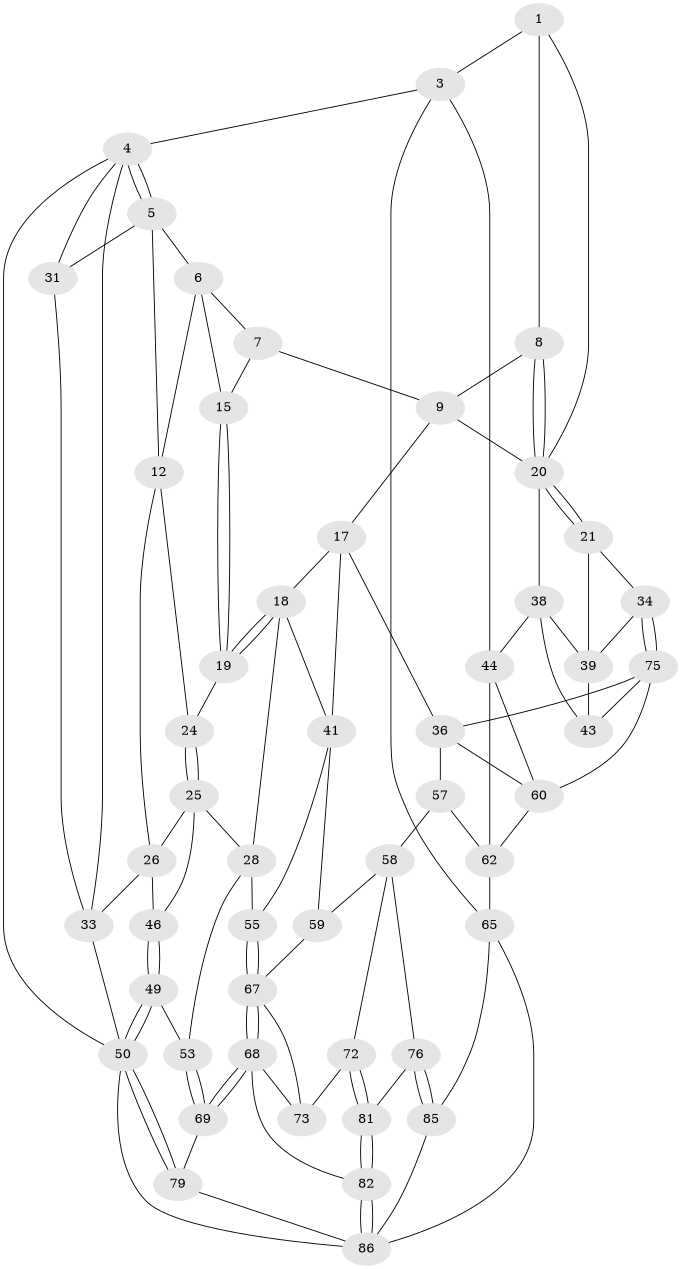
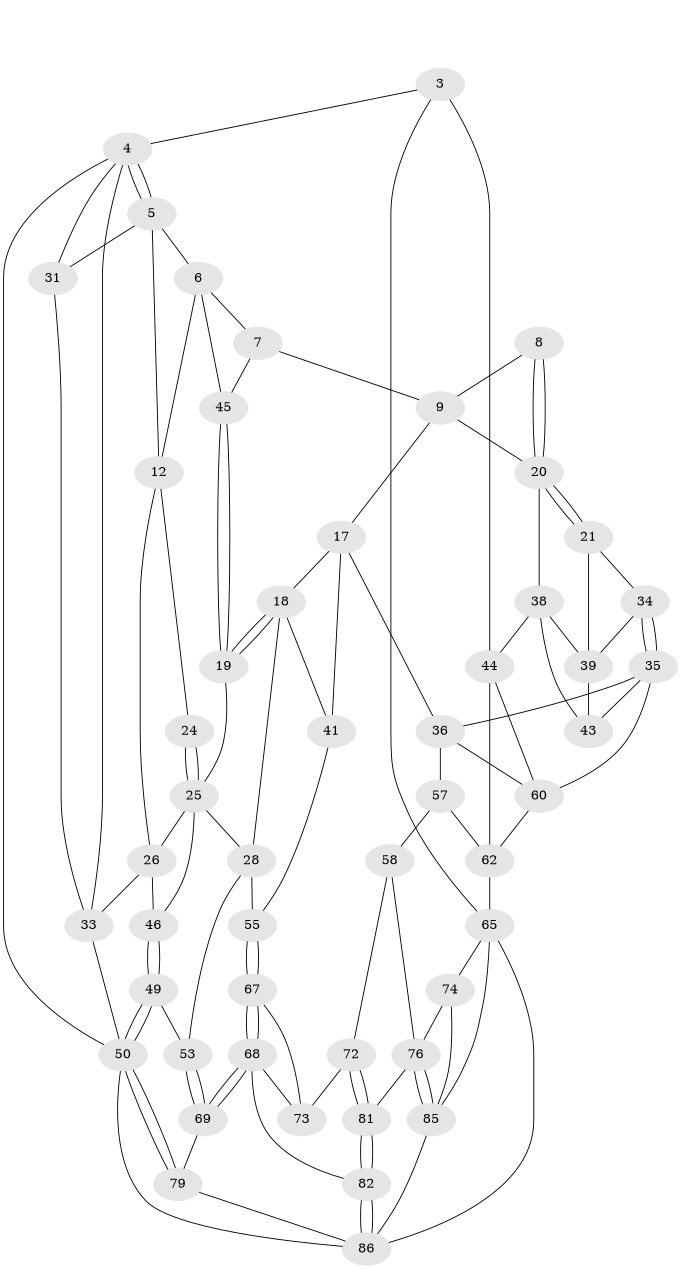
(539, 20) -> none
(224, 408) -> (224, 408)
(653, 667) -> (653, 667)
(207, 699) -> (225, 735)
(317, 926) -> none
none -> (450, 990)
